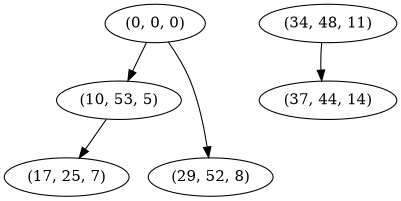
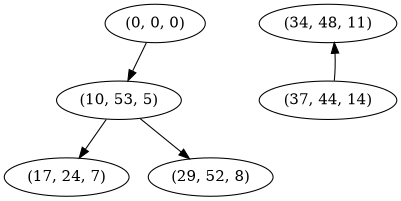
(321, 56) -> (335, 67)
(194, 92) -> (161, 135)
(67, 177) -> (67, 177)
